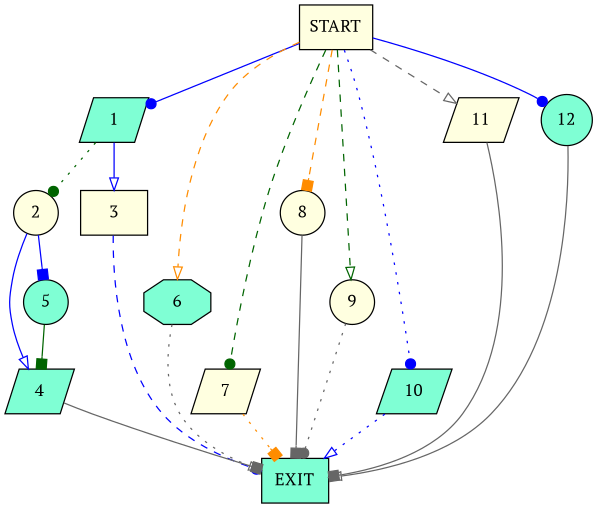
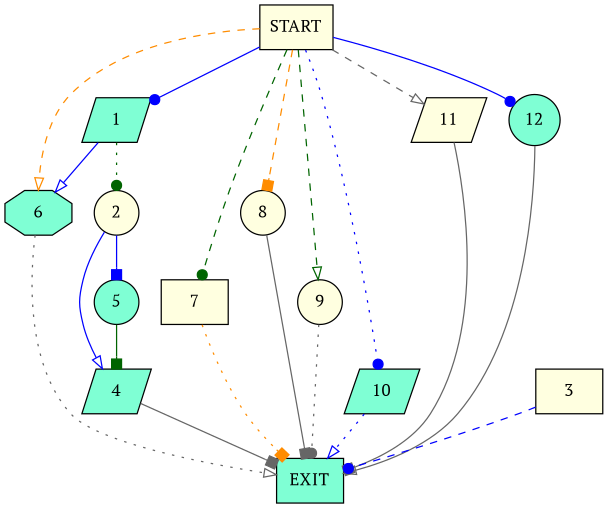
(114, 160) -> (81, 163)
(226, 391) -> (195, 302)
